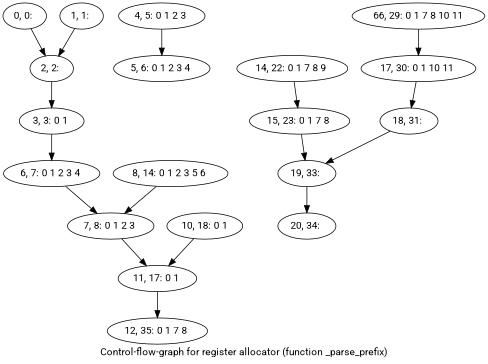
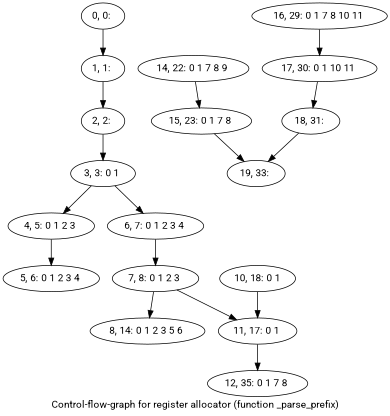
(418, 16) -> (320, 16)
(37, 39) -> (103, 39)
none -> (80, 197)
(143, 198) -> (152, 301)
(307, 226) -> none
